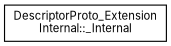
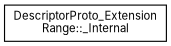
(85, 23) -> (85, 23)
